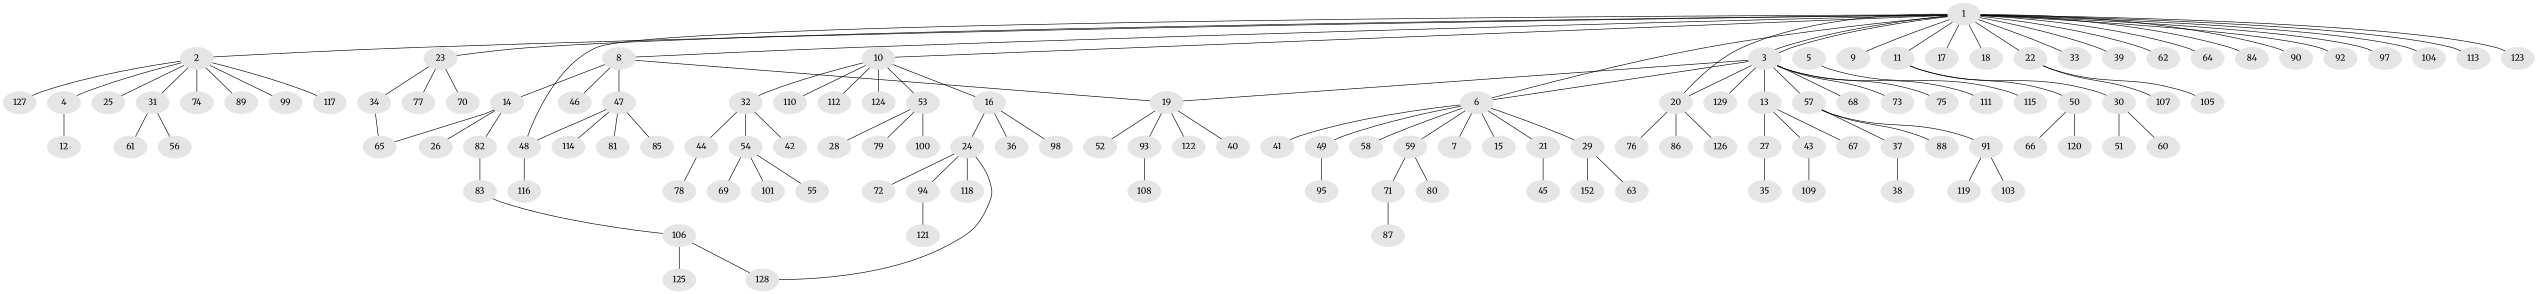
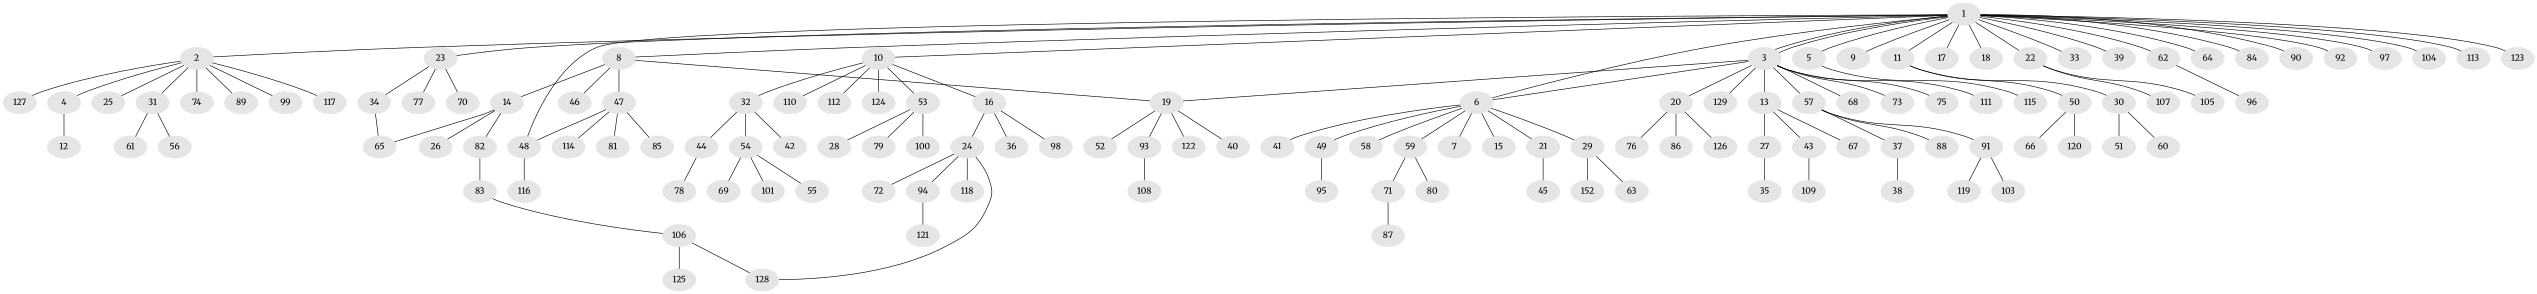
(1806, 27) -> (1884, 32)
none -> (2252, 103)
